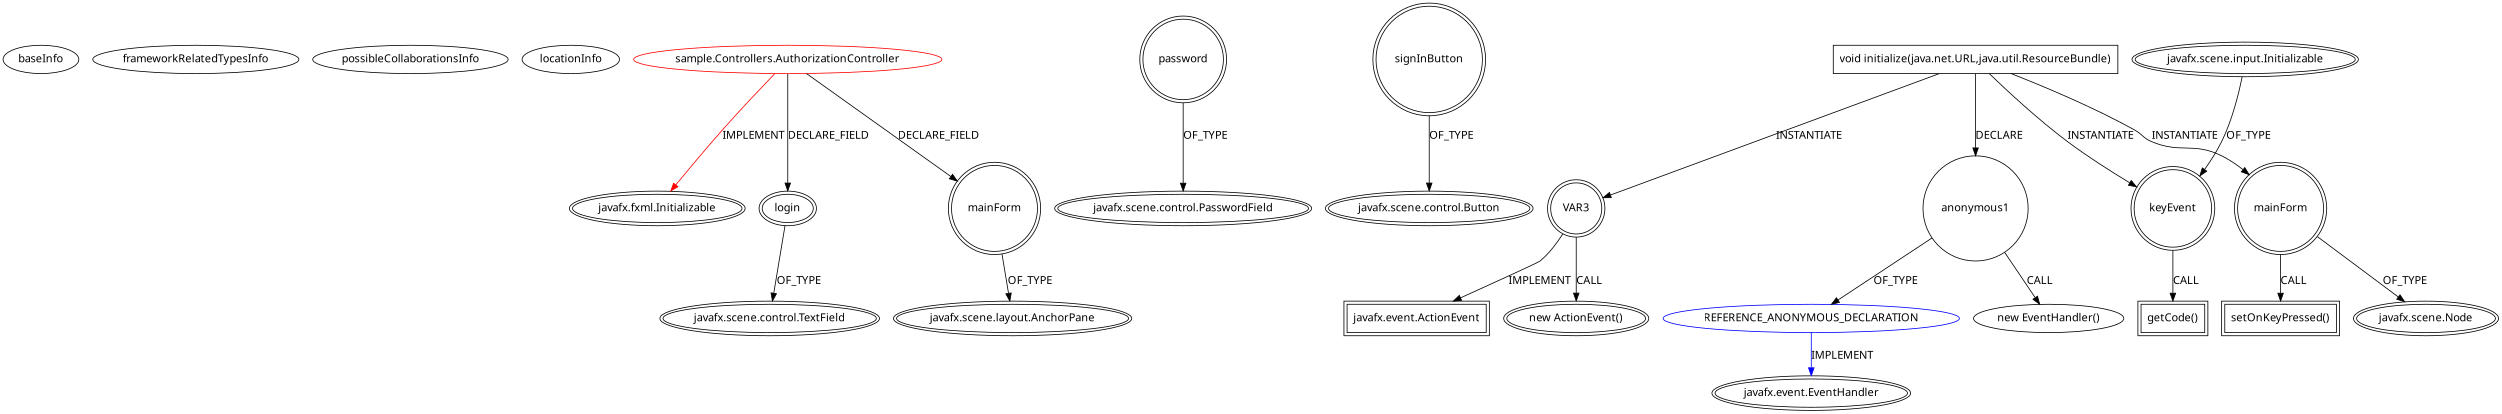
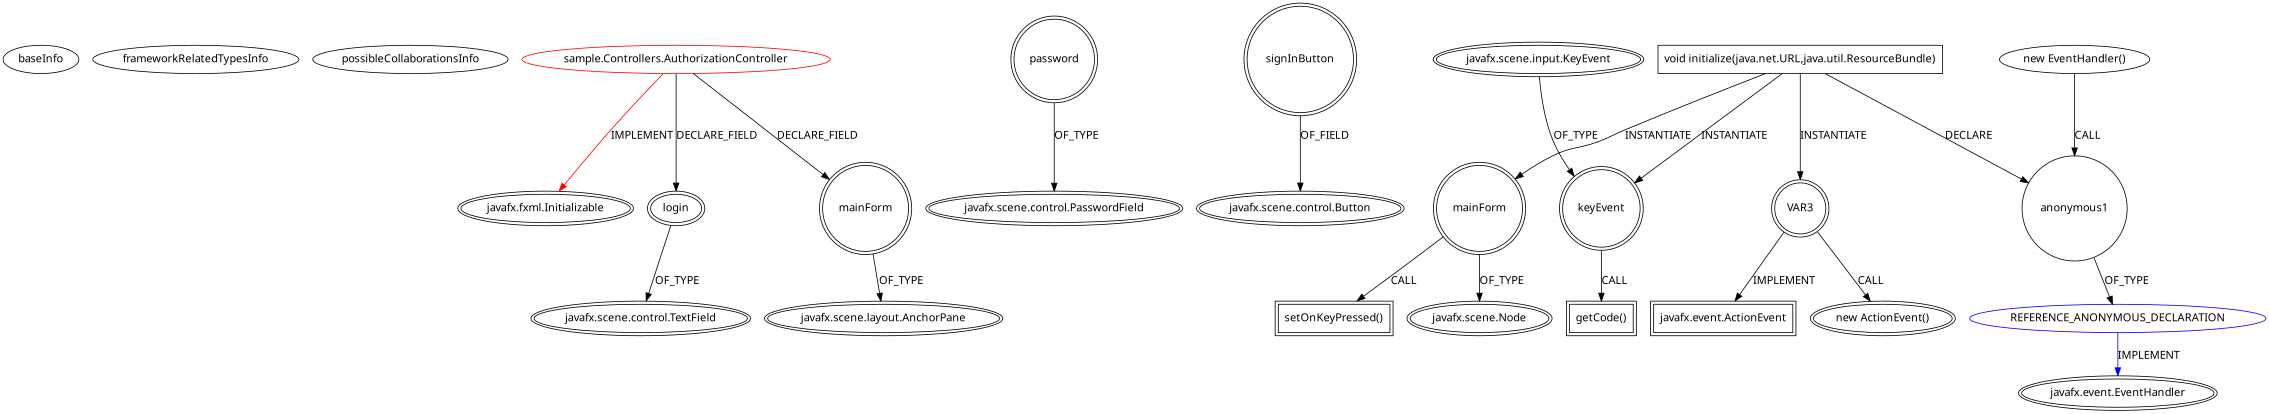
(571, 59) -> none
(2245, 59) -> (1538, 59)
(1452, 136) -> (1325, 136)
(2020, 275) -> (2075, 111)
